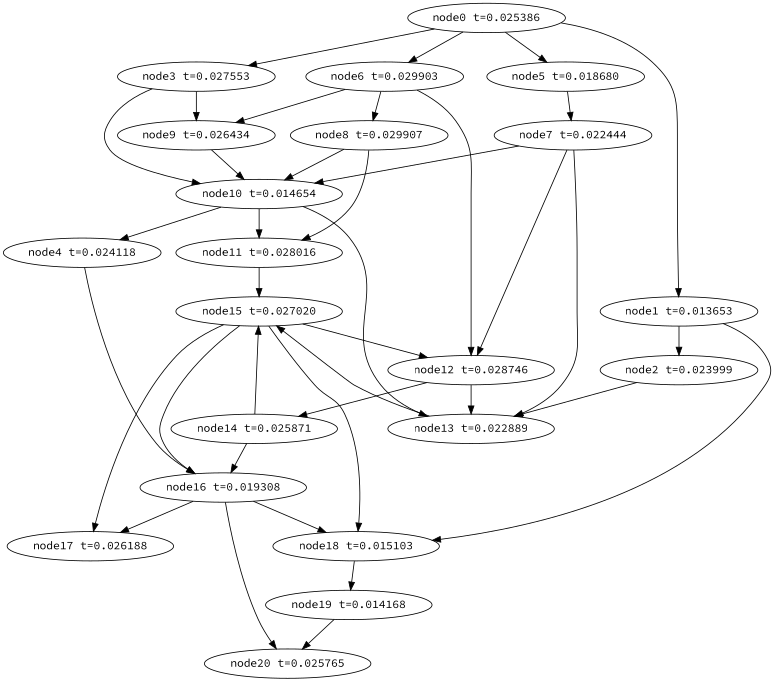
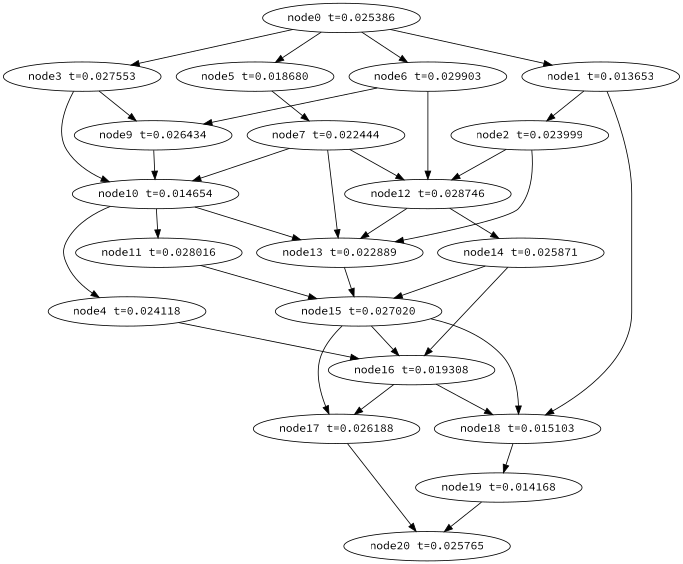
(369, 135) -> none
(358, 339) -> (483, 163)
(242, 574) -> (379, 484)
